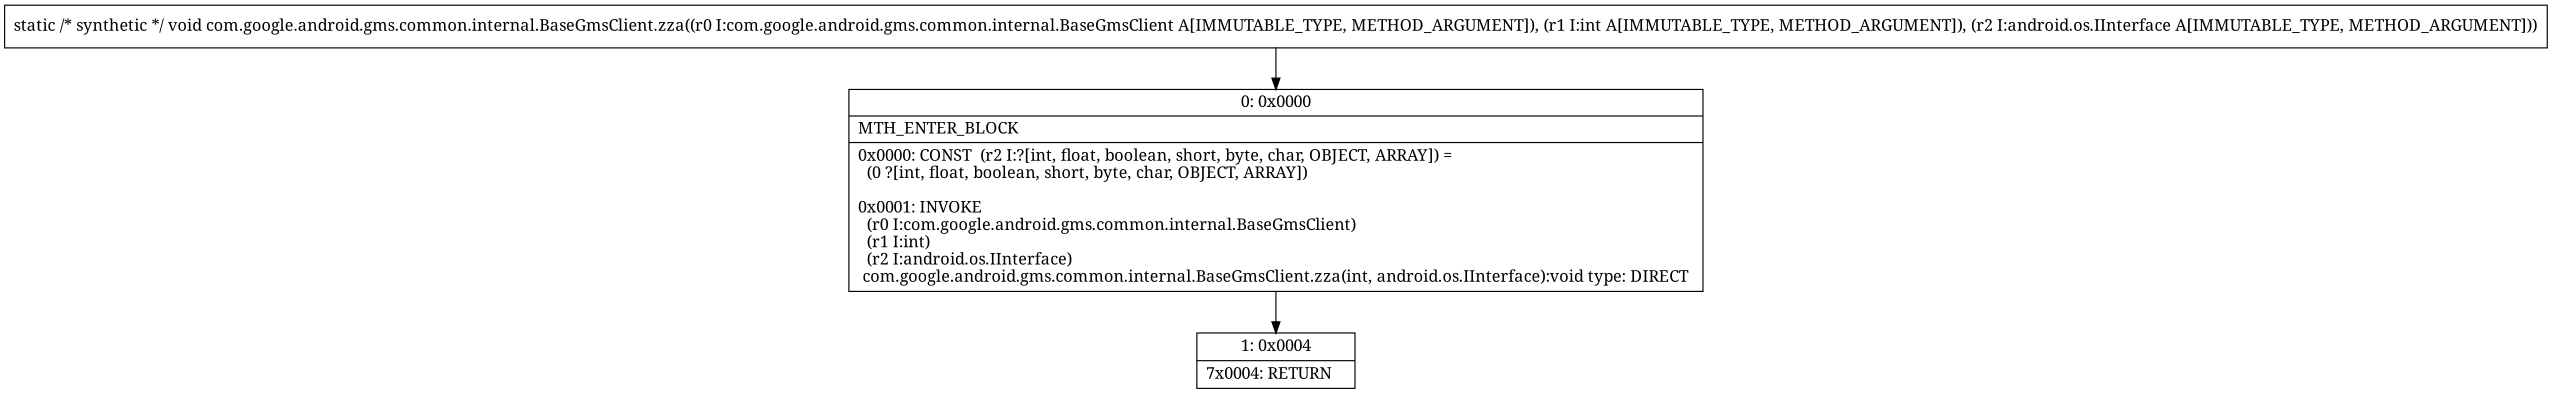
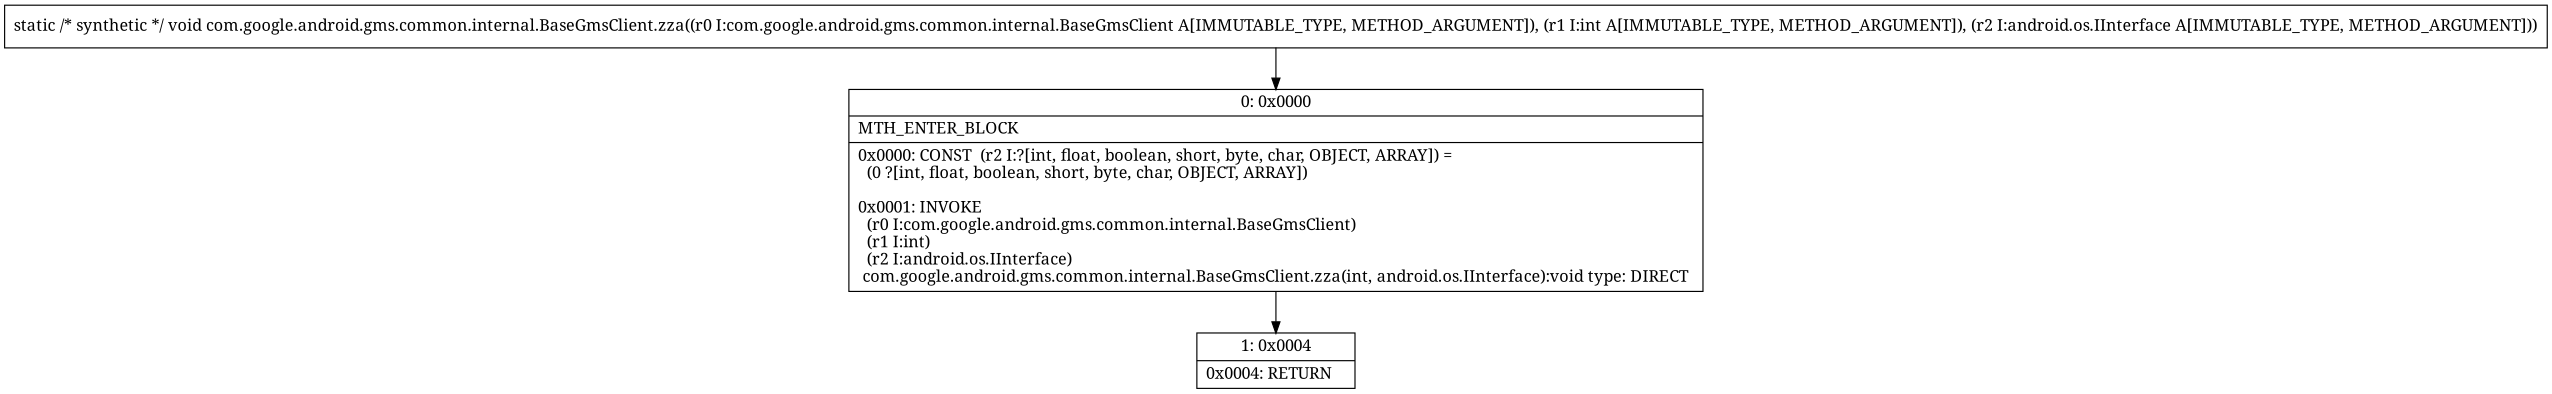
(1276, 374) -> (1276, 374)
